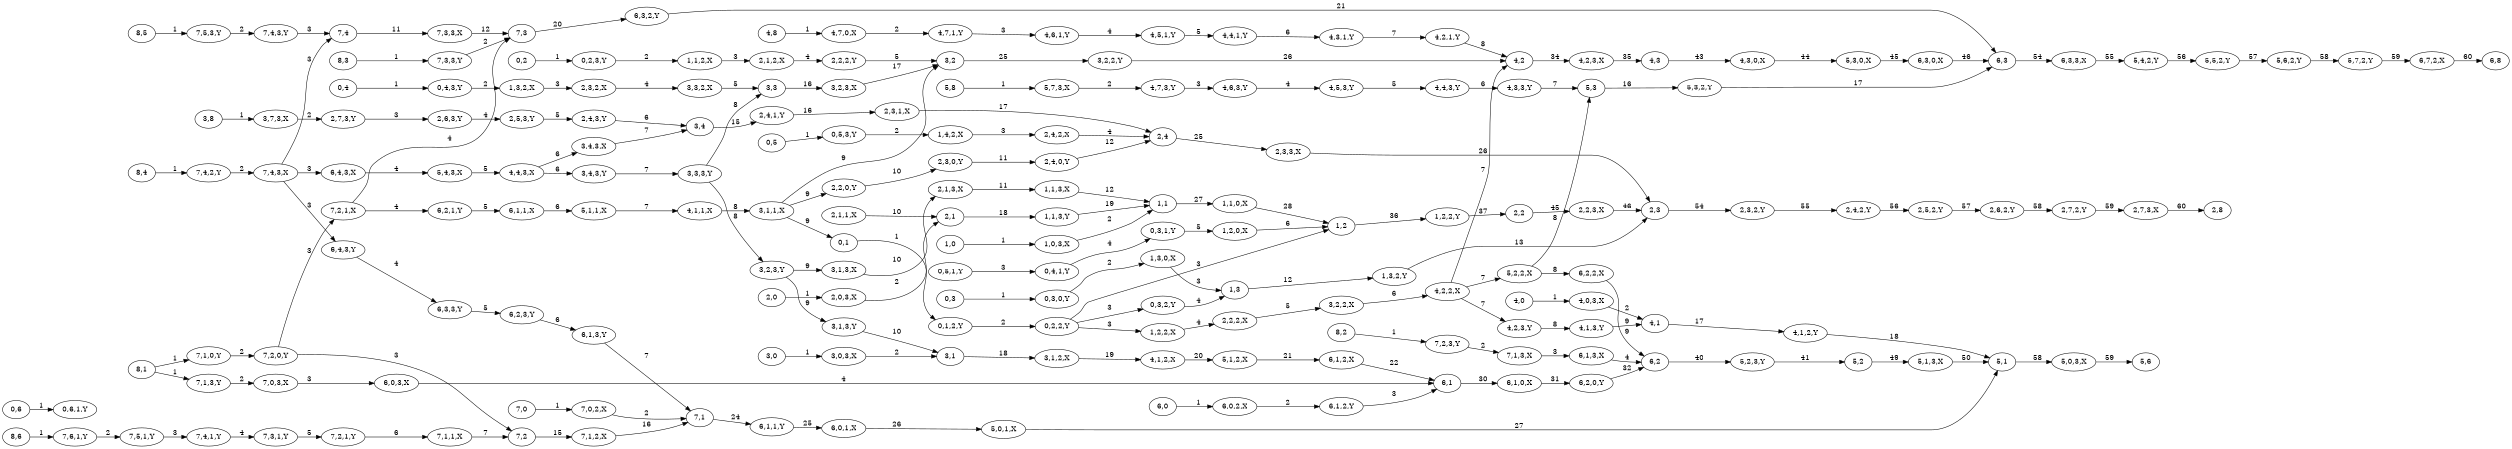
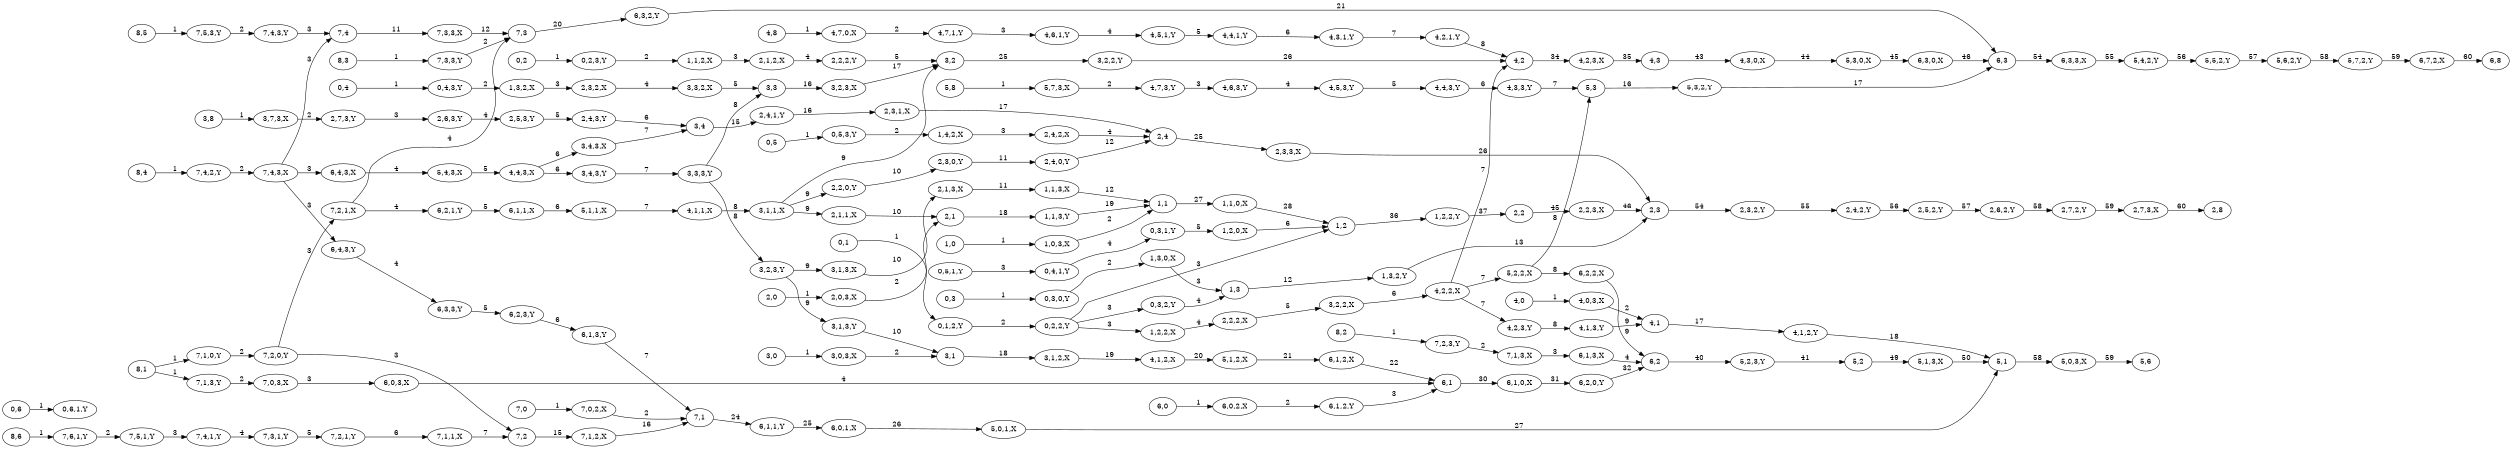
(807, 227) -> (805, 213)
